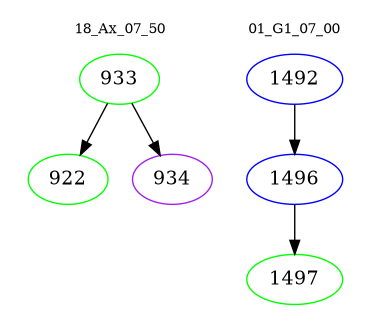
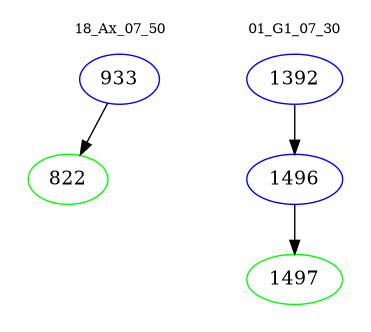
(295, 30) -> (295, 30)
(120, 79) -> (120, 79)
(295, 79) -> (295, 79)
(68, 179) -> (68, 179)
(172, 179) -> none
